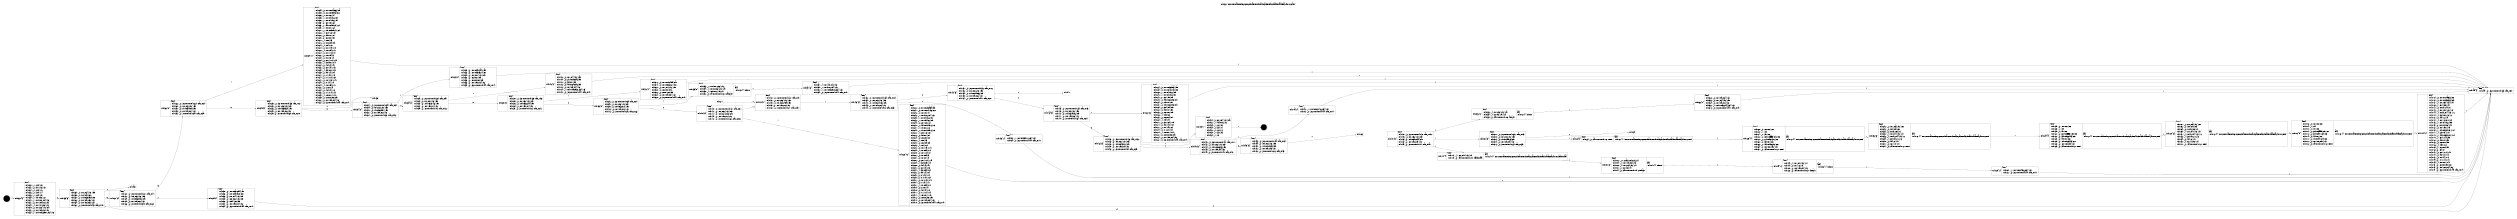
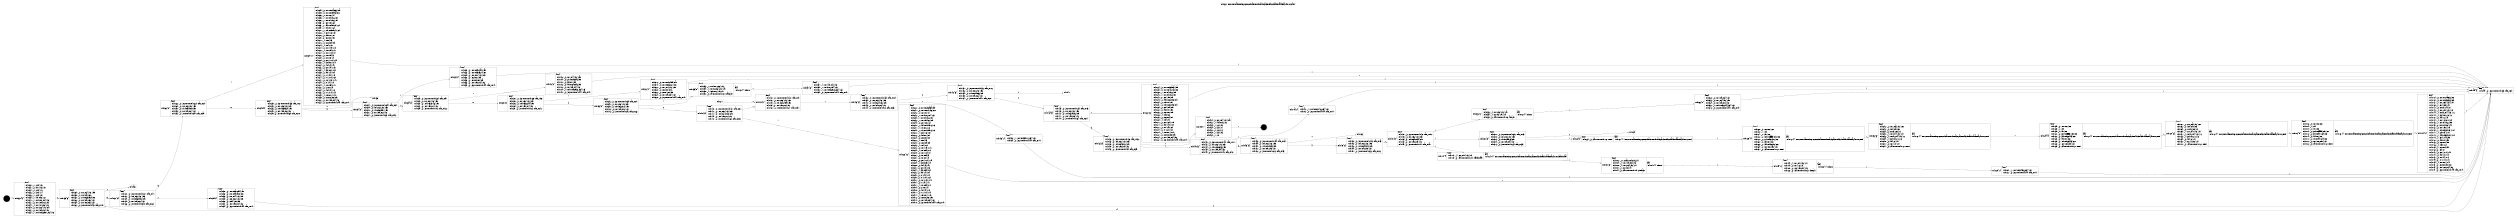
none -> (1360, 146)
